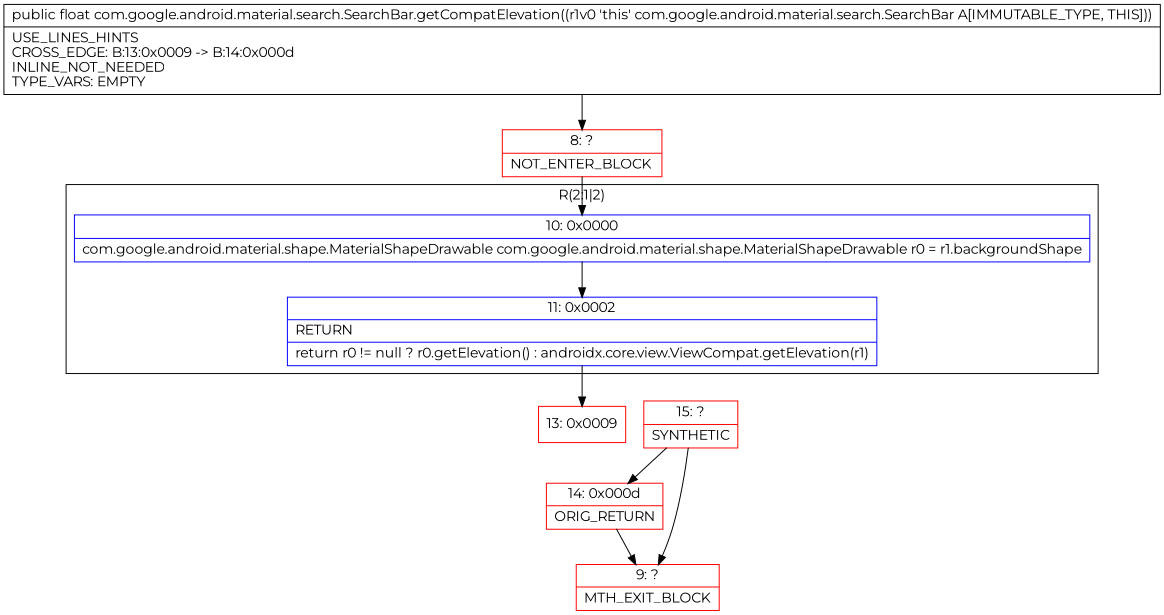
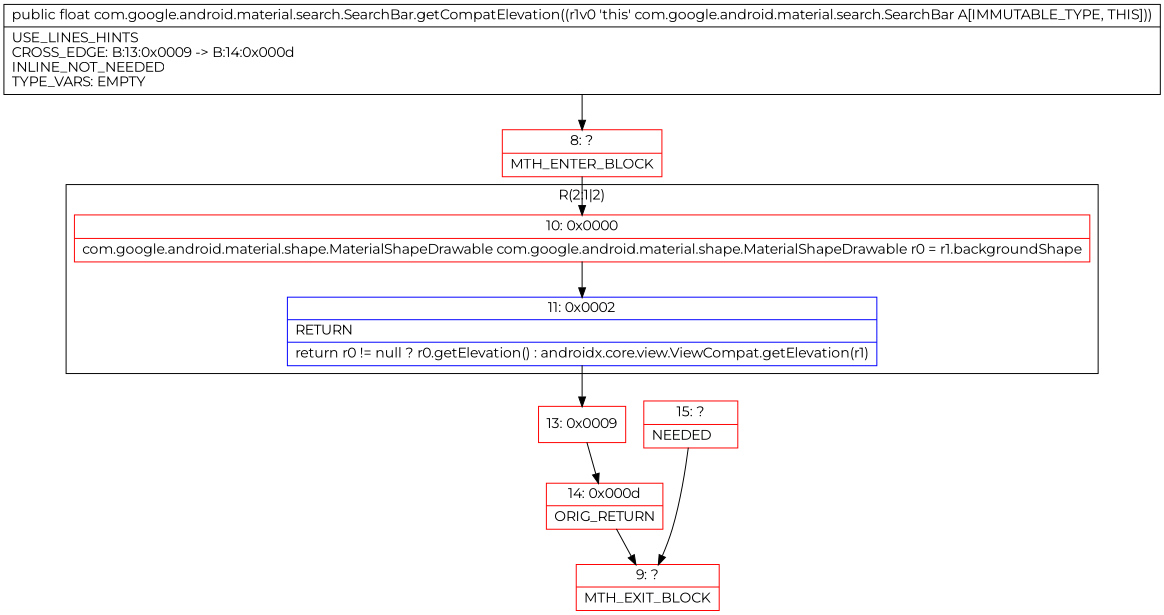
(581, 164) -> (582, 164)
(582, 238) -> (582, 238)
(691, 436) -> (682, 436)
(651, 462) -> (591, 458)
